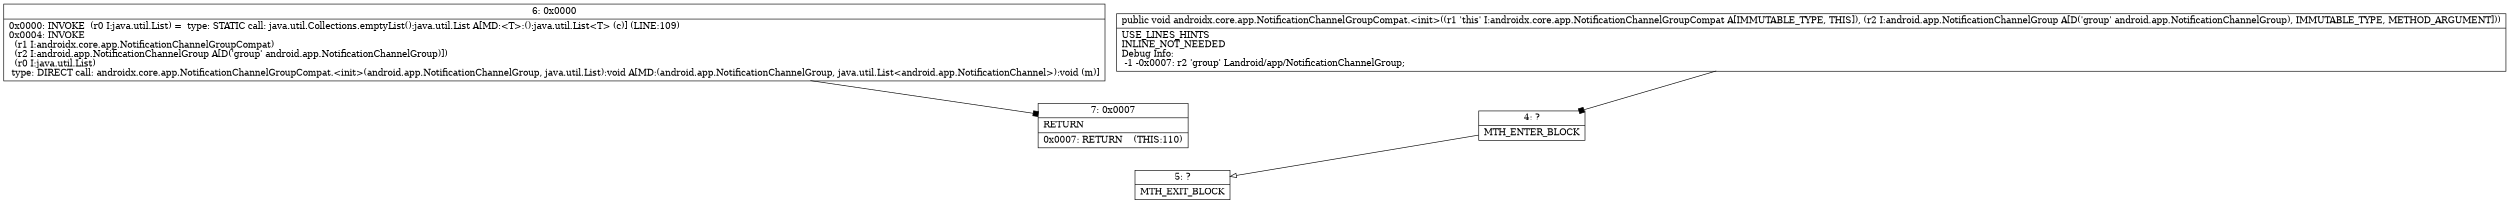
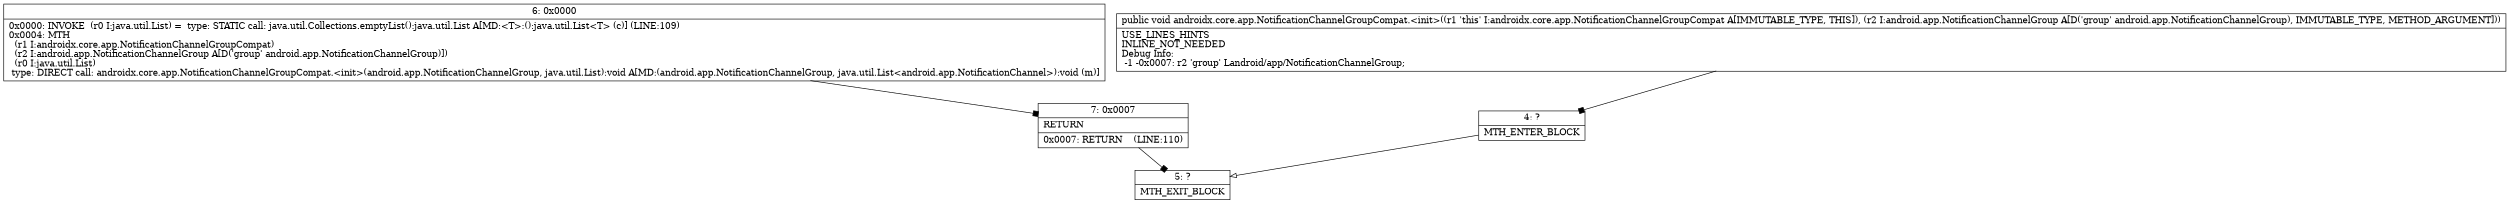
(50, 36) -> (42, 36)
(1113, 140) -> (1113, 140)
none -> (1150, 157)
